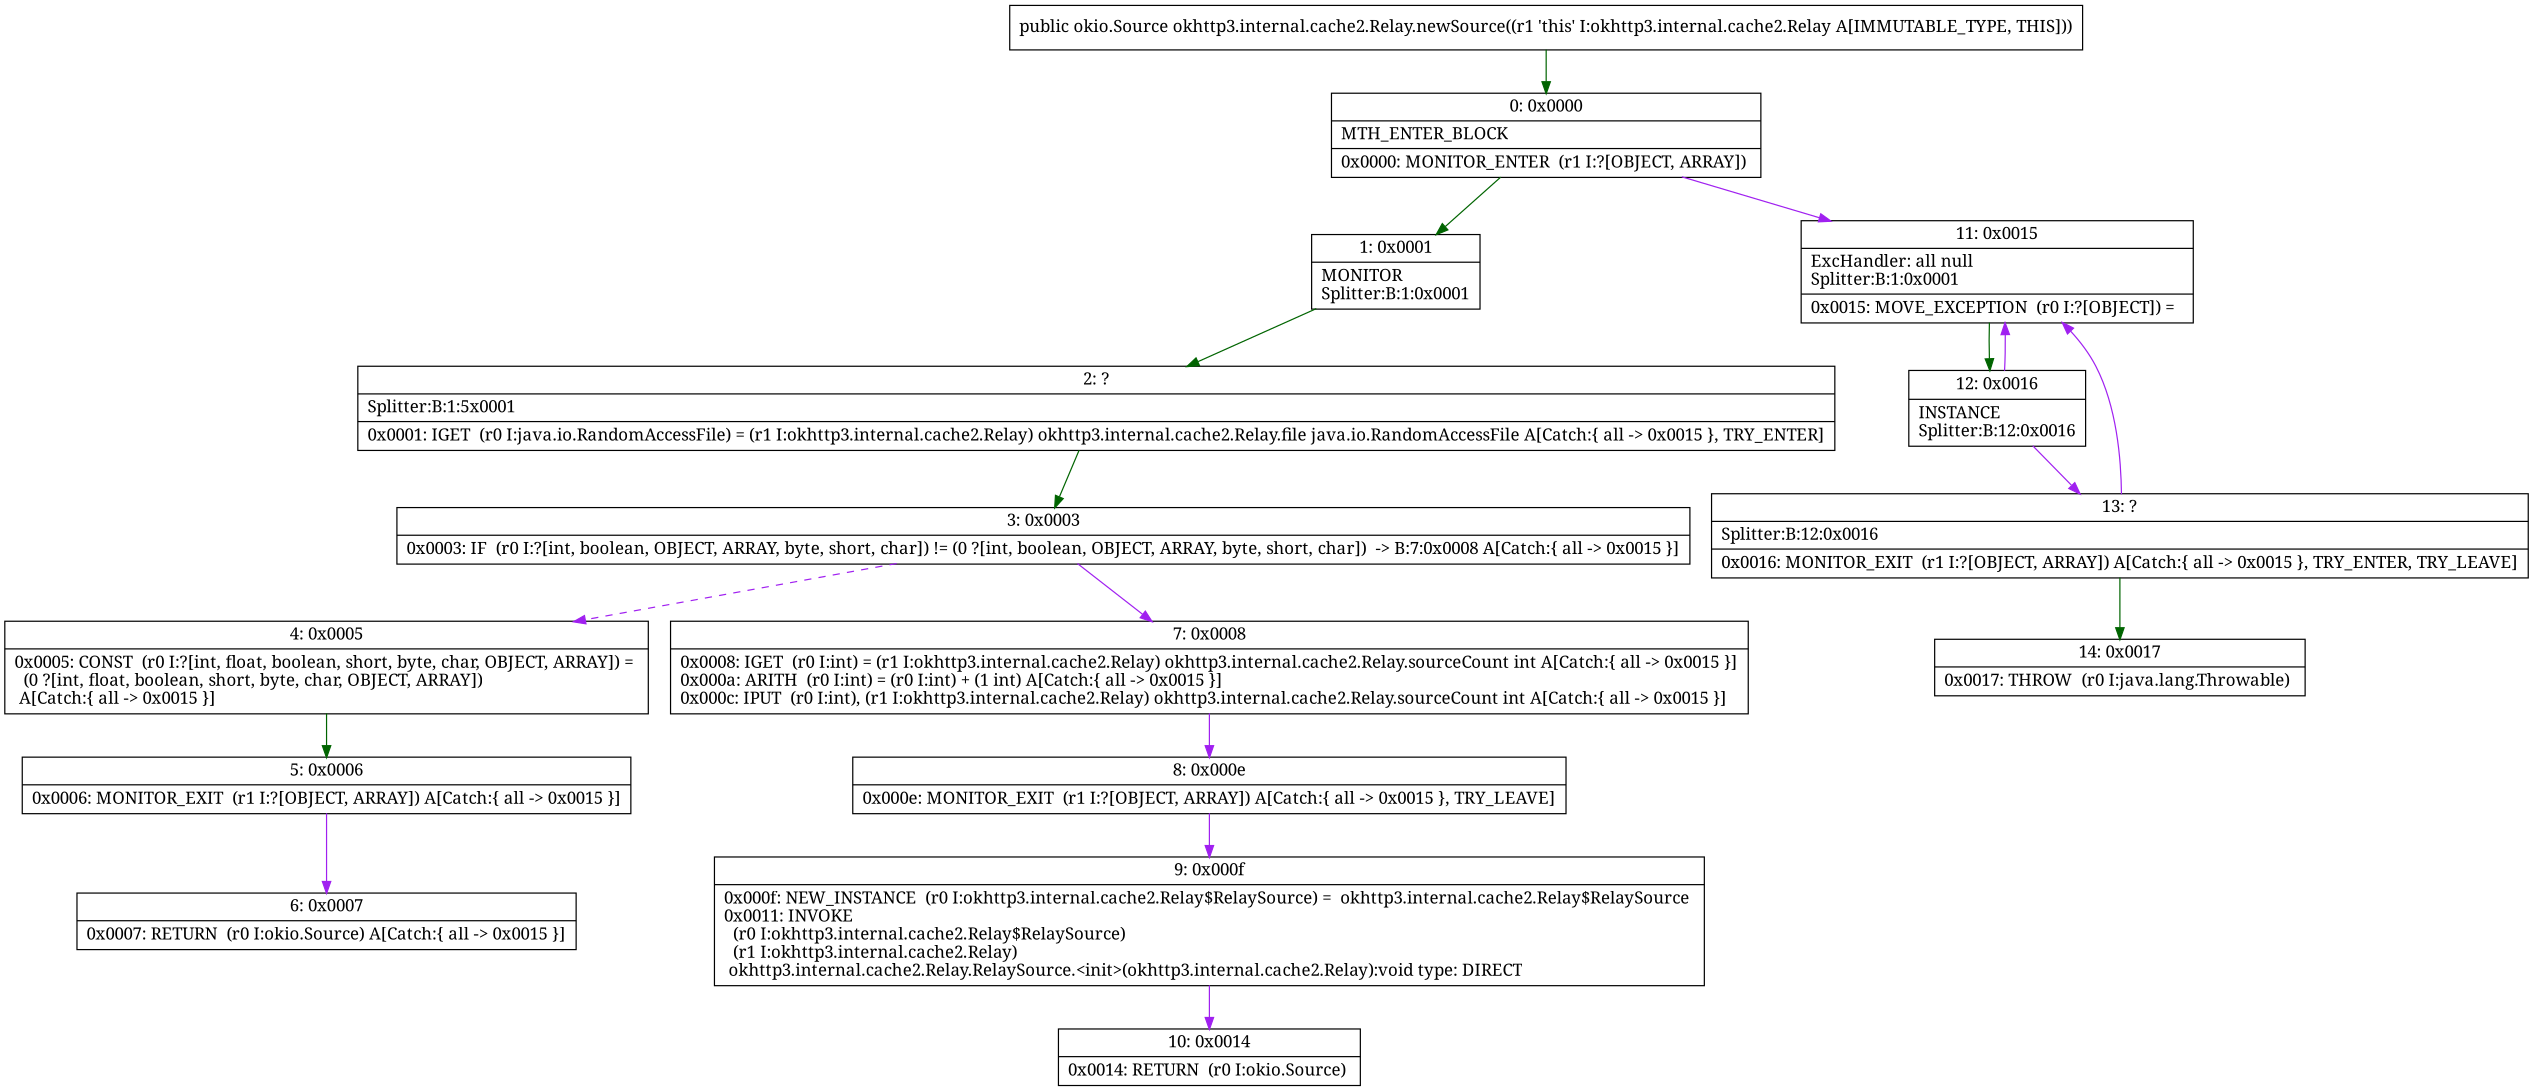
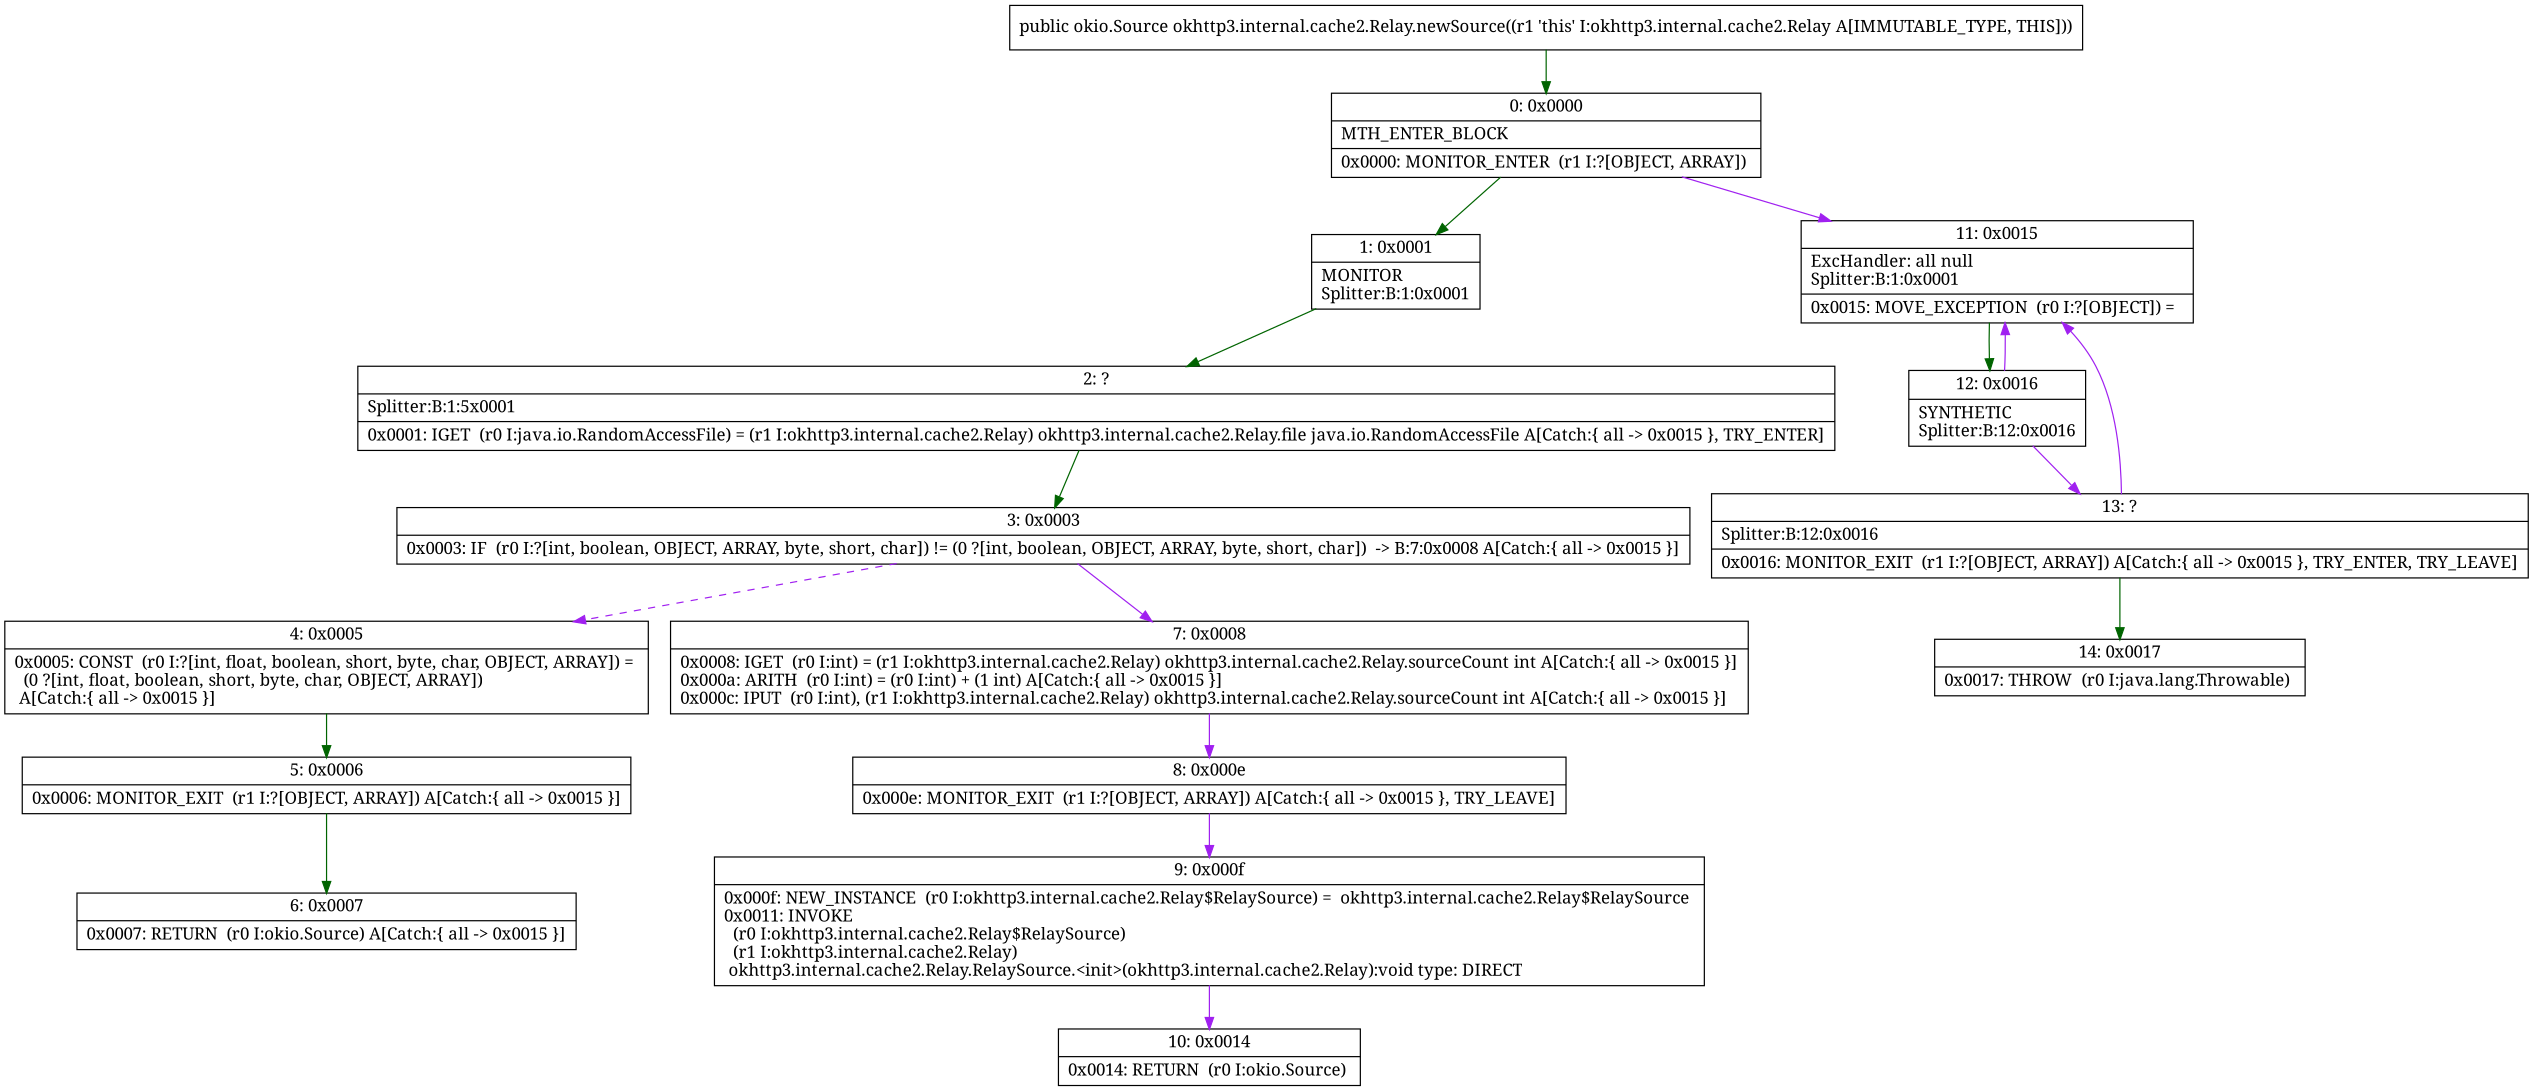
(1960, 413) -> (1965, 413)
(327, 847) -> (327, 847)
